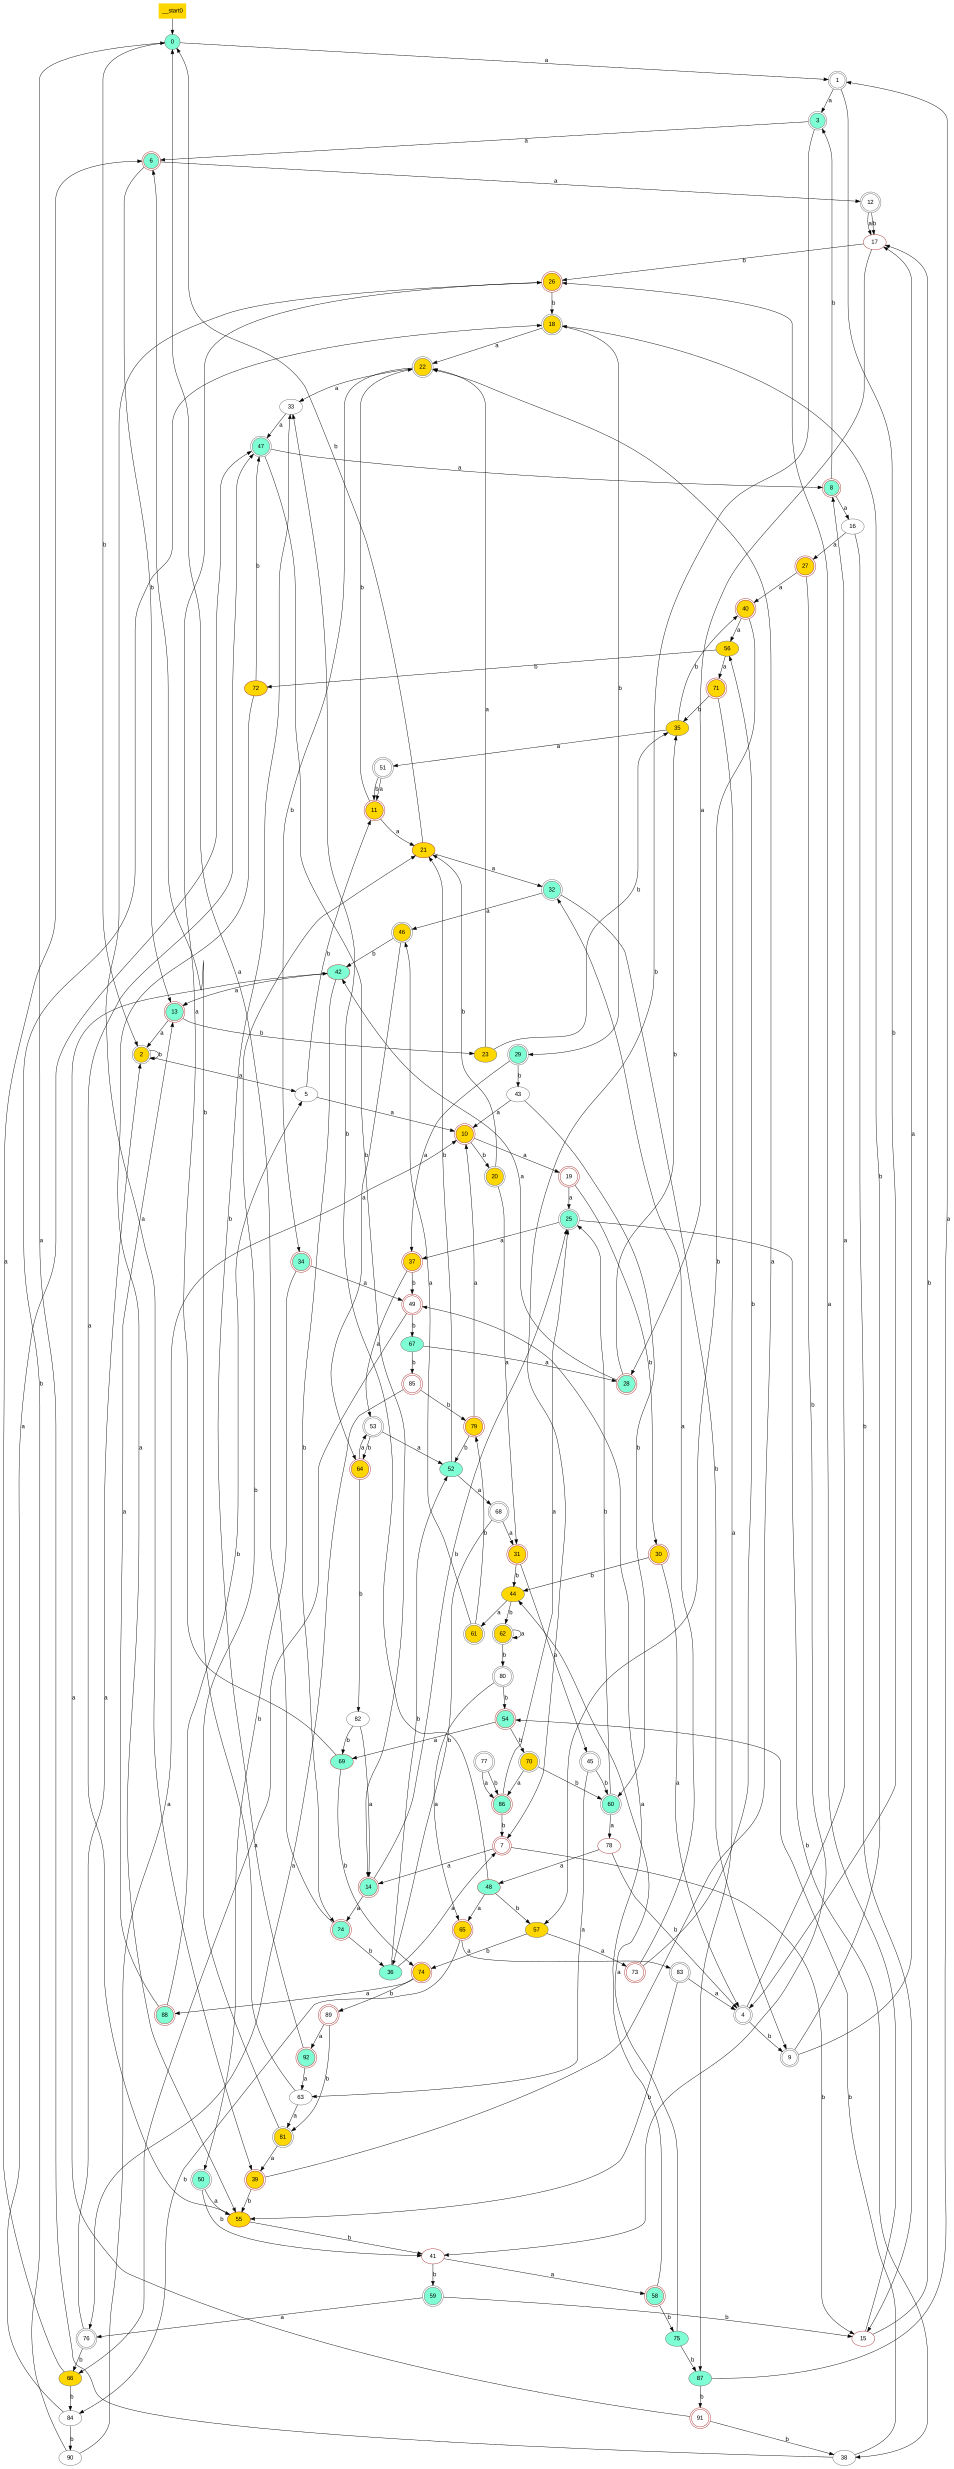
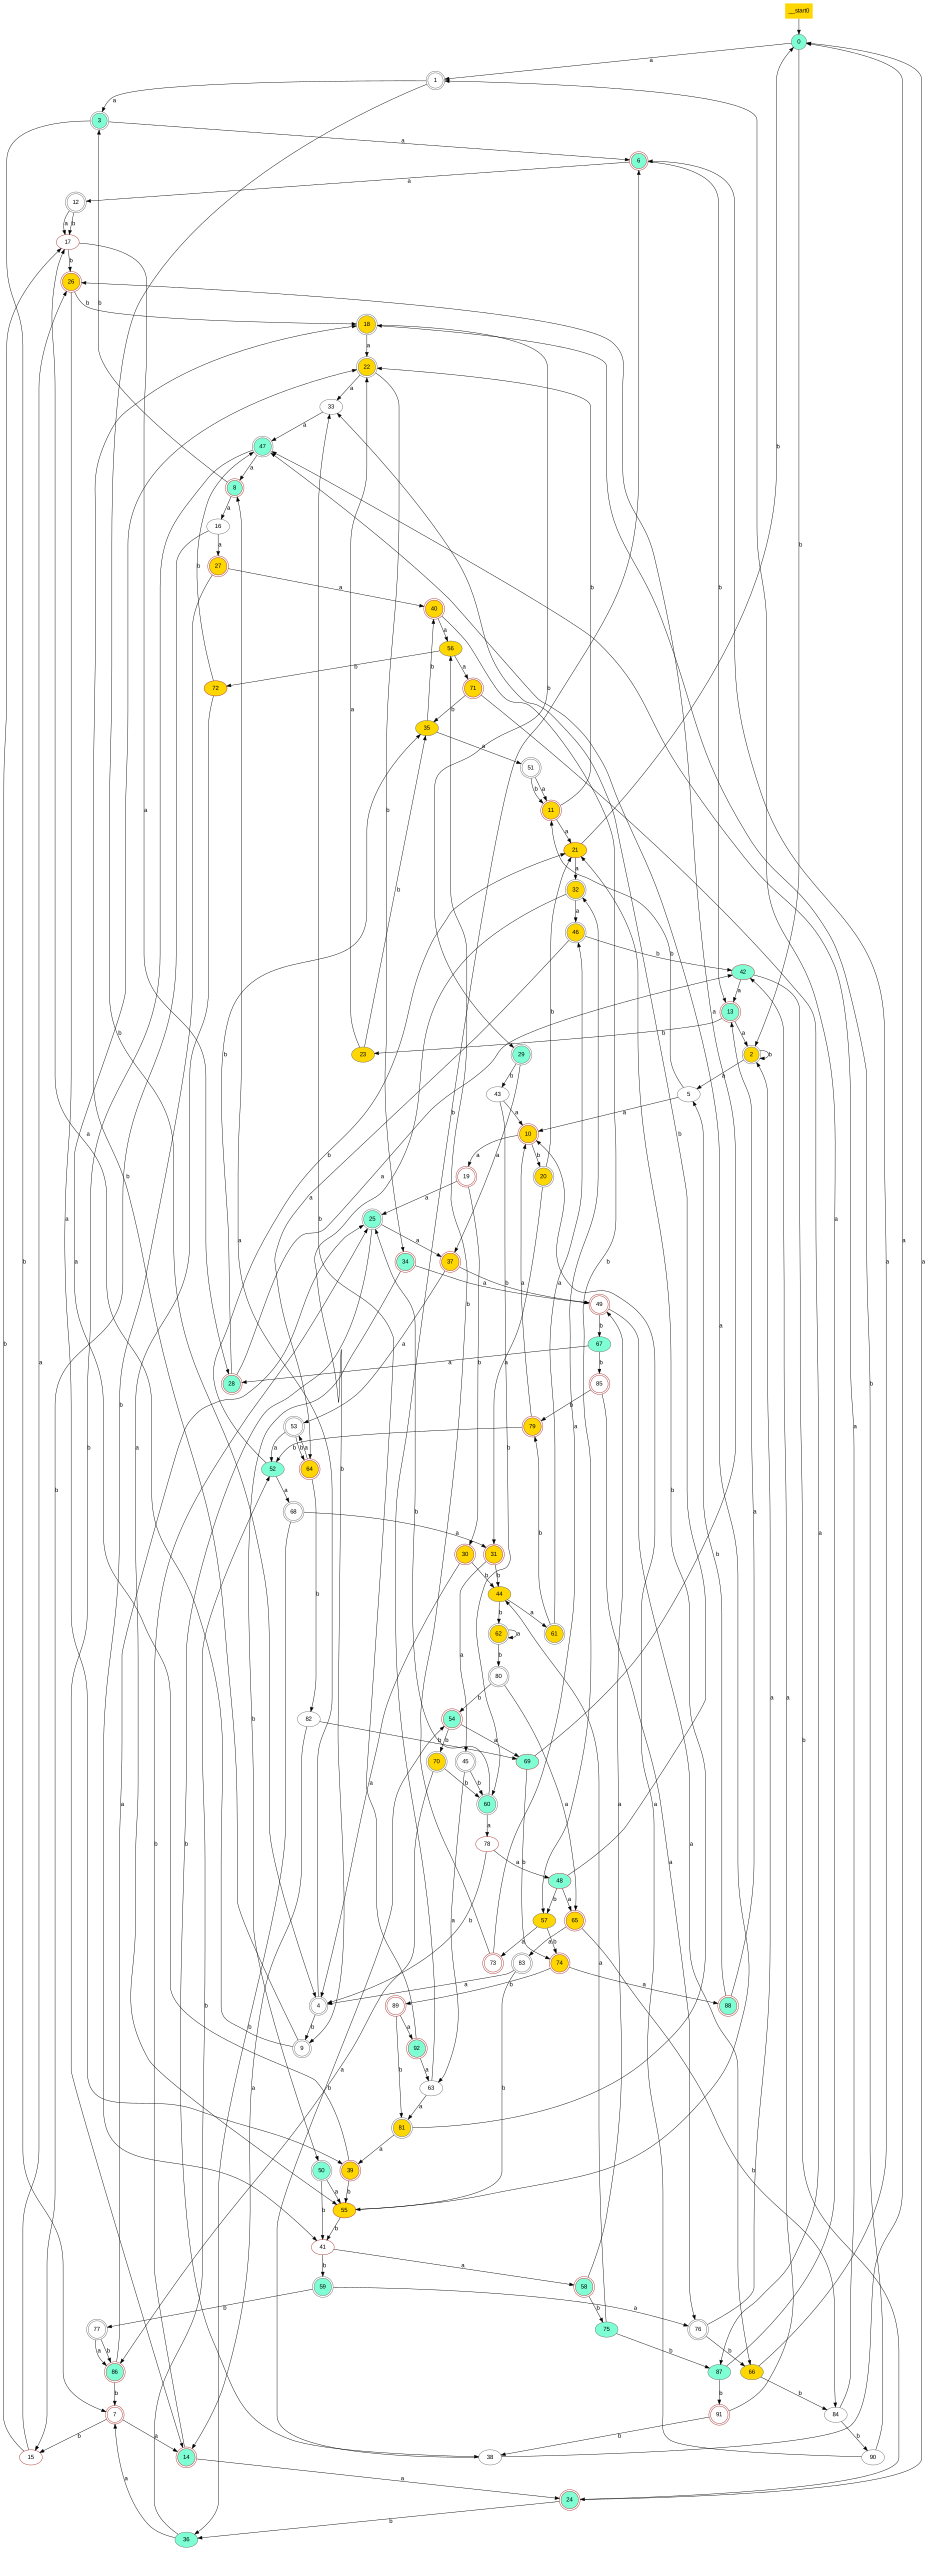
(552, 890) -> (576, 890)
(646, 2312) -> (212, 2308)
